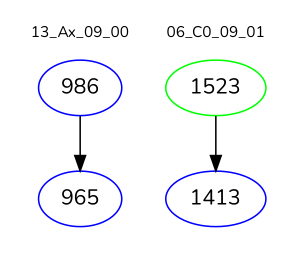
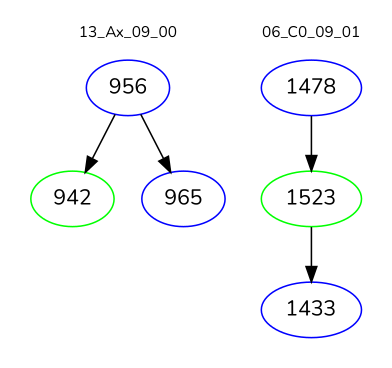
(80, 88) -> (128, 88)
none -> (311, 88)
none -> (72, 199)
(216, 199) -> (311, 310)
